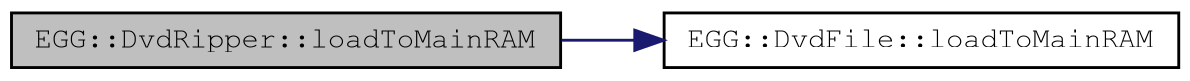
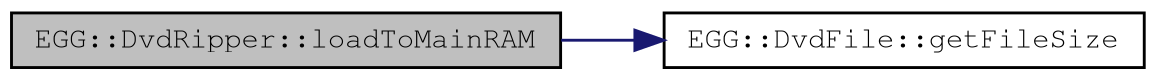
(921, 40) -> (904, 40)
